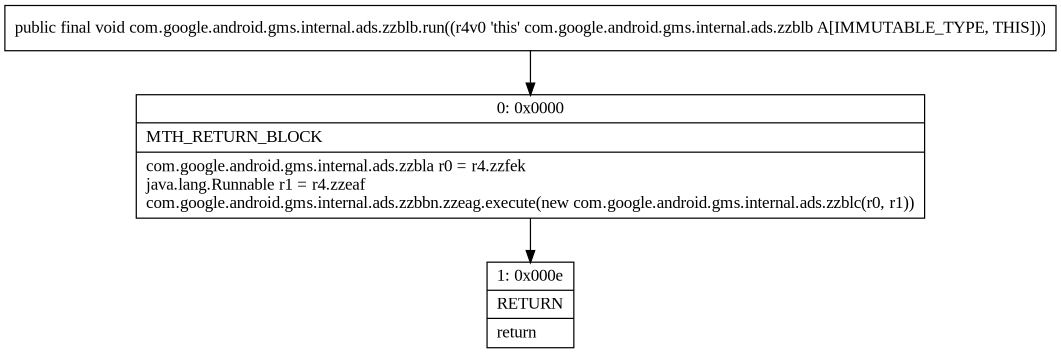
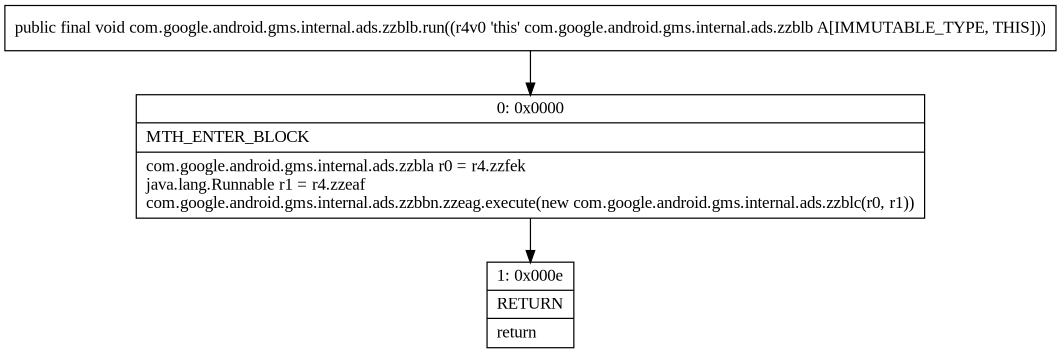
(235, 137) -> (228, 137)
